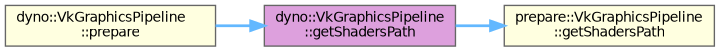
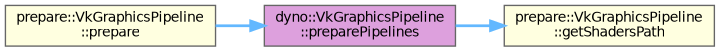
(110, 26) -> (110, 26)
(360, 26) -> (360, 26)
